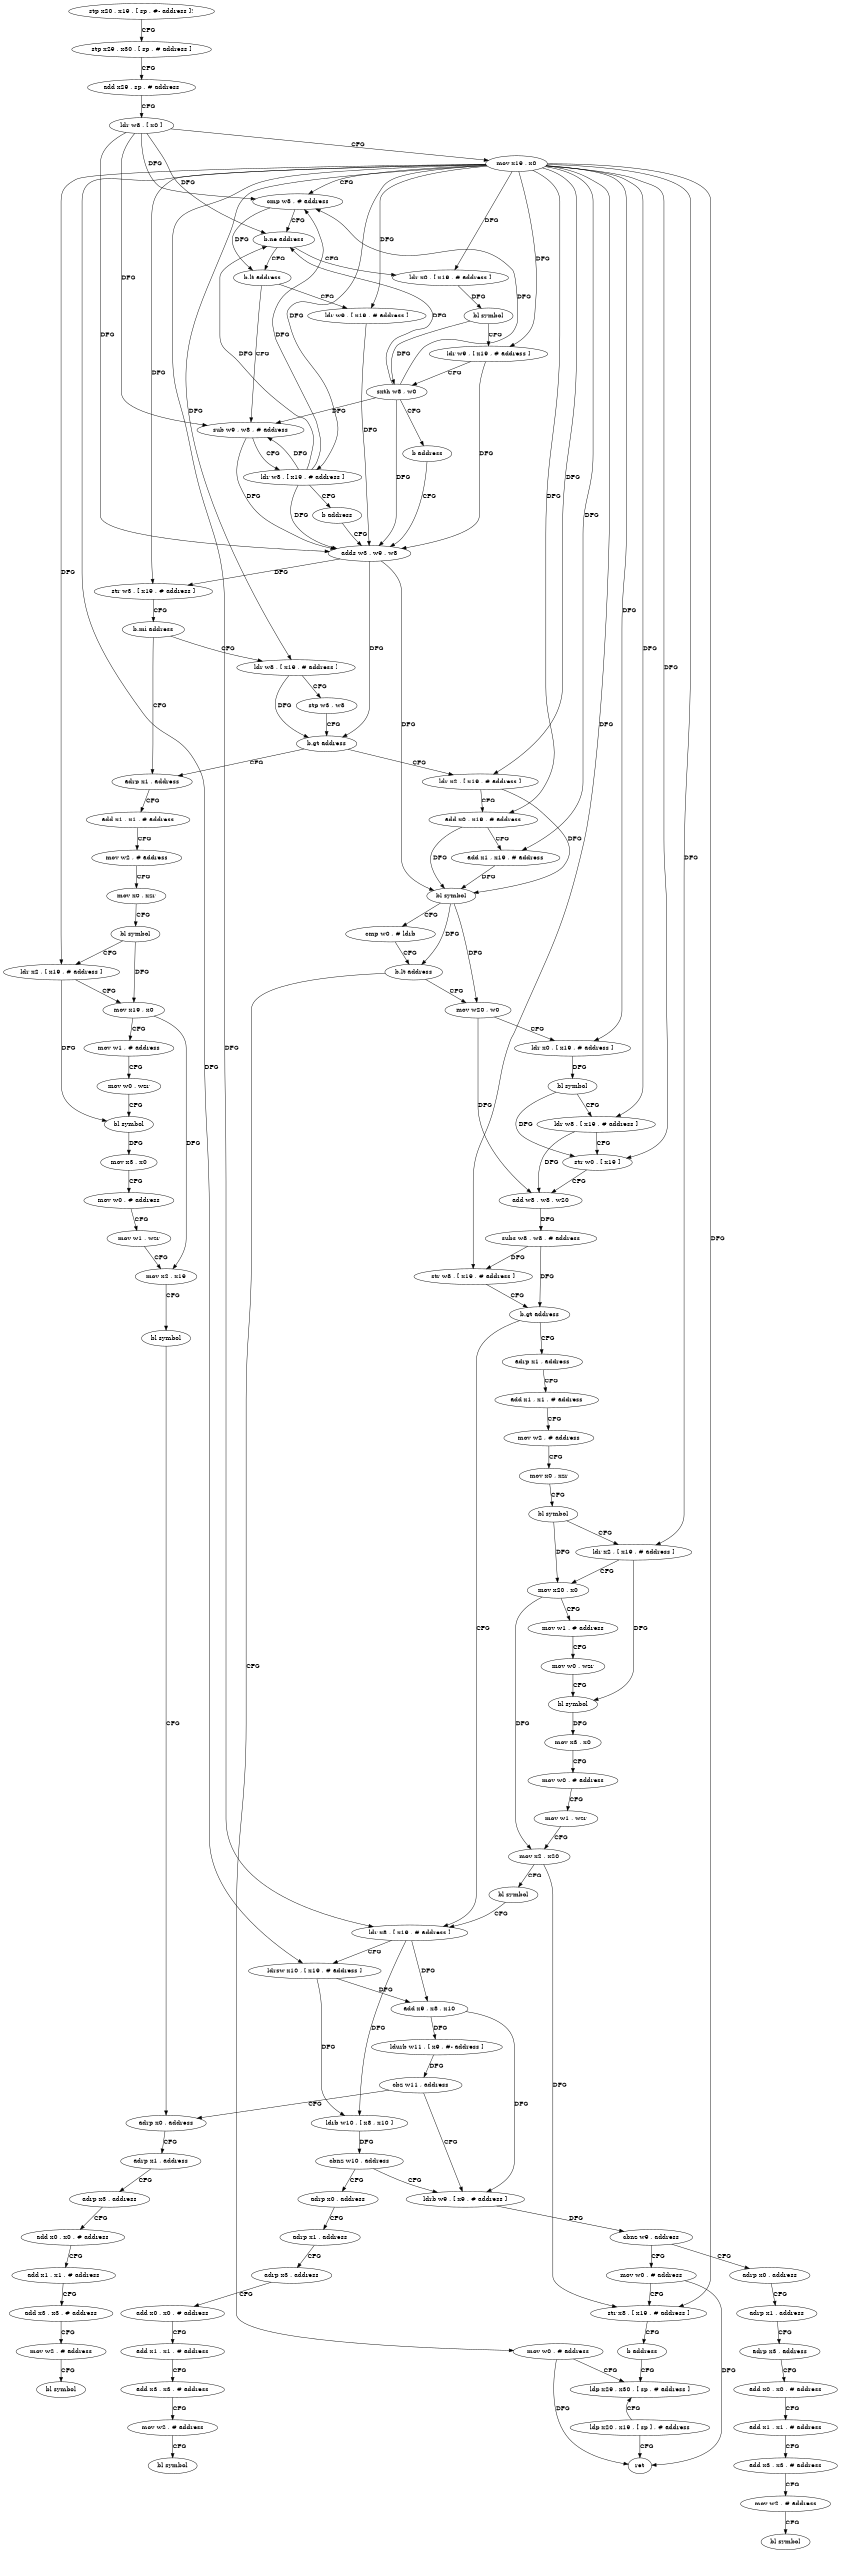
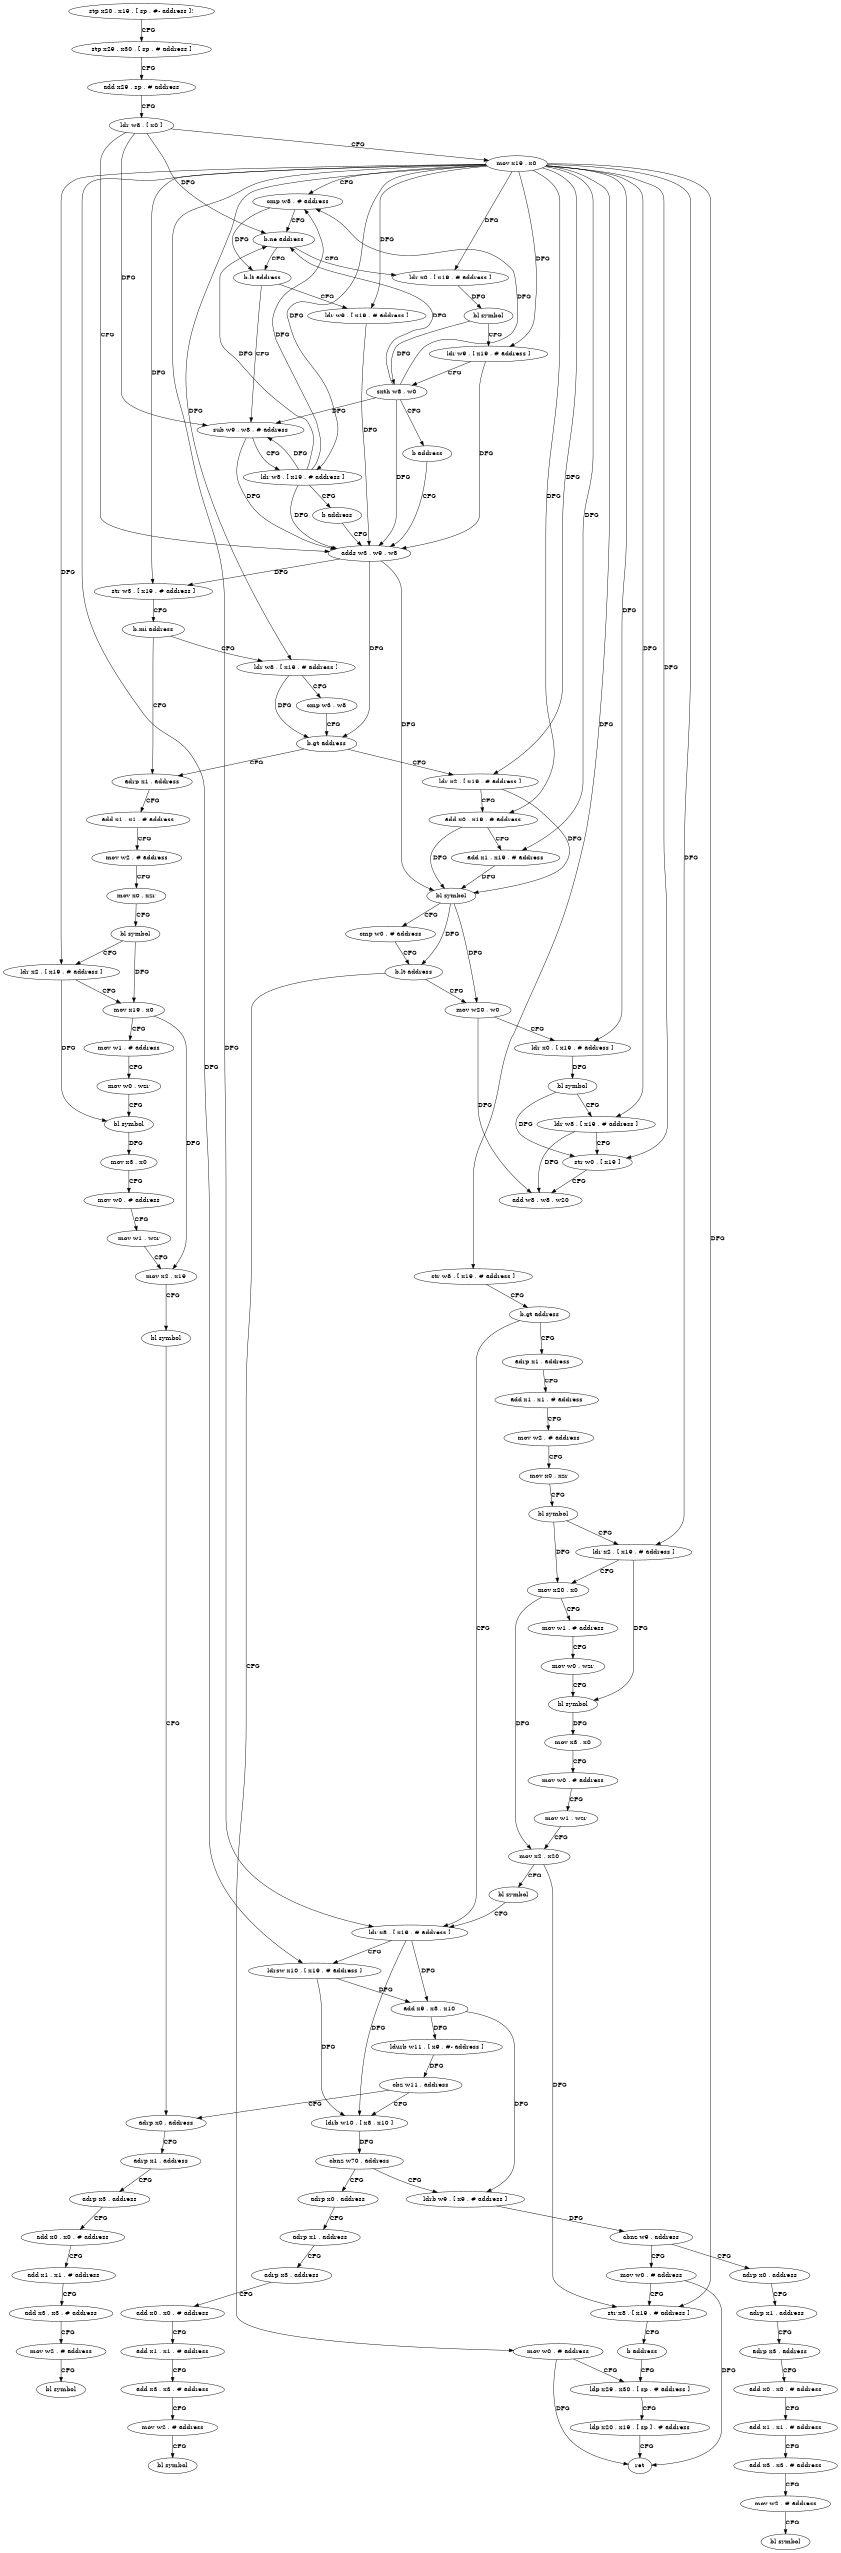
(176, 191) -> none
(108, 335) -> (108, 335)
(327, 706) -> (327, 706)
(391, 934) -> (391, 934)
(541, 1239) -> none
(442, 2140) -> (392, 2103)
(359, 2161) -> (359, 2161)
(627, 2411) -> (643, 2406)
